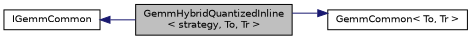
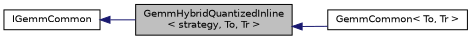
(305, 13) -> (315, 26)
